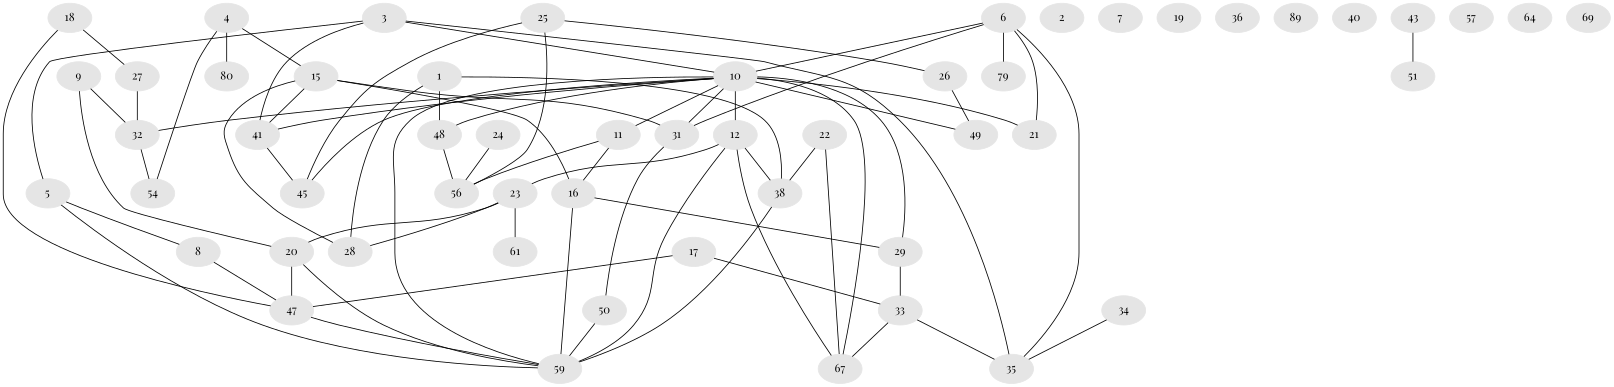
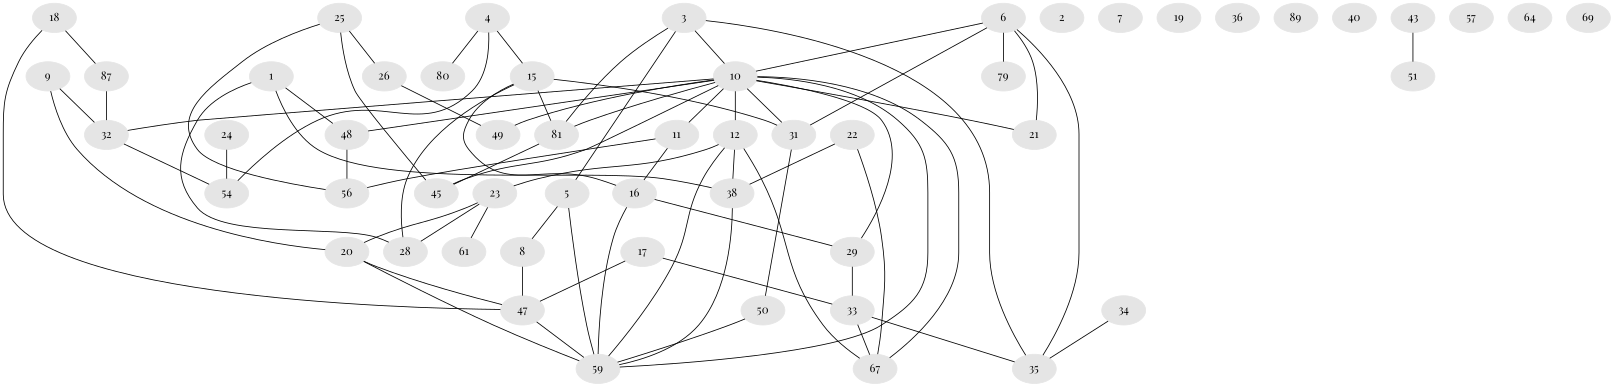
(137, 76) -> (106, 76)
(258, 135) -> (557, 135)
(477, 164) -> (227, 161)
